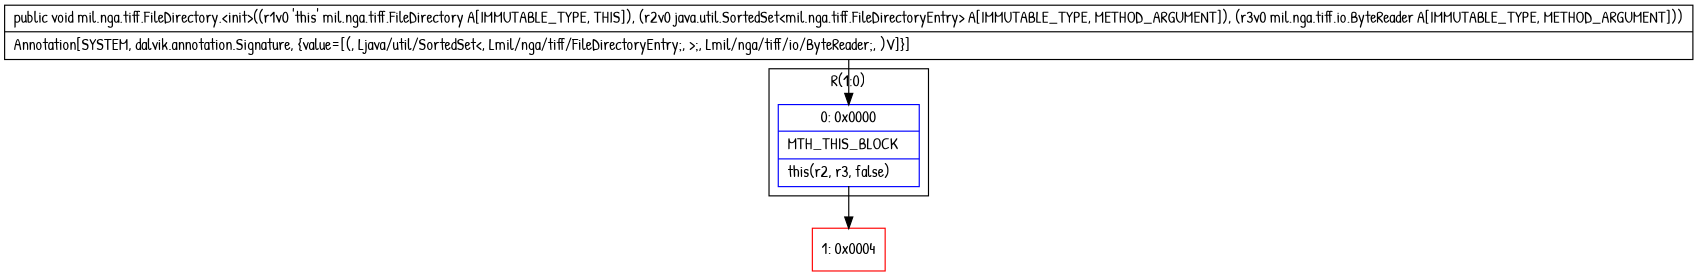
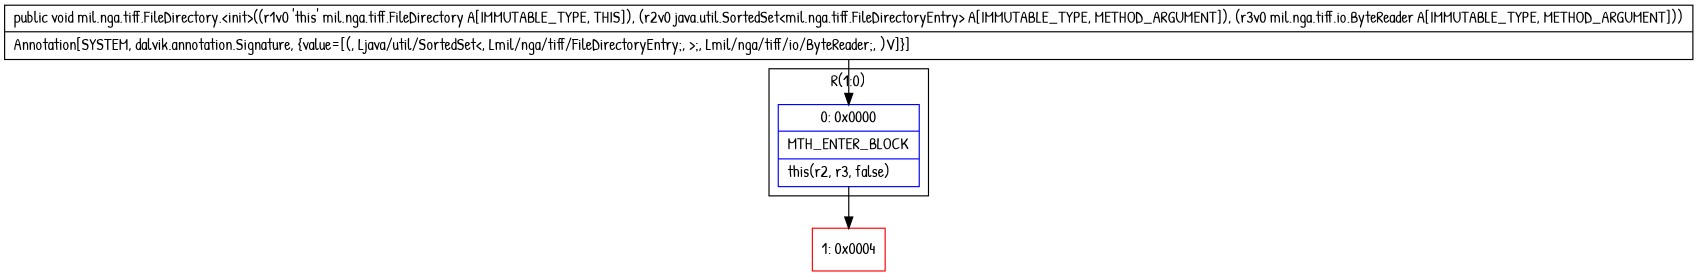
(844, 144) -> (849, 144)
